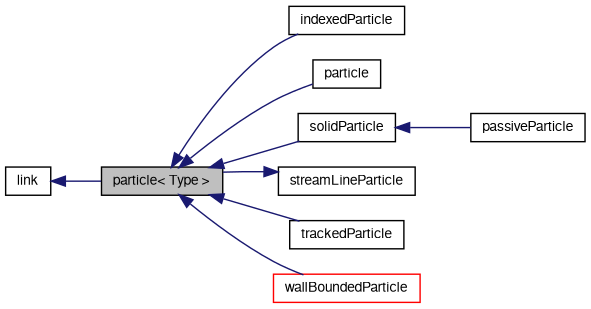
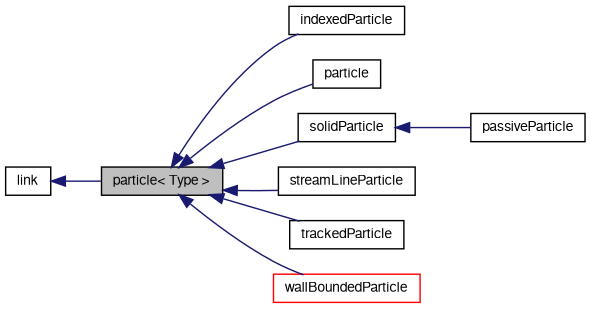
(244, 172) -> (258, 191)
